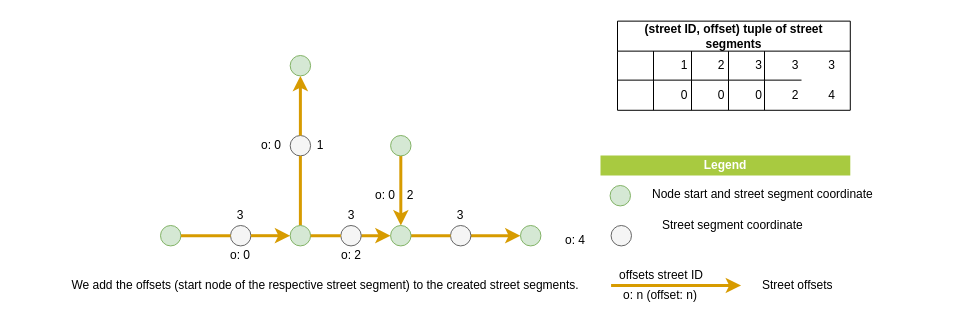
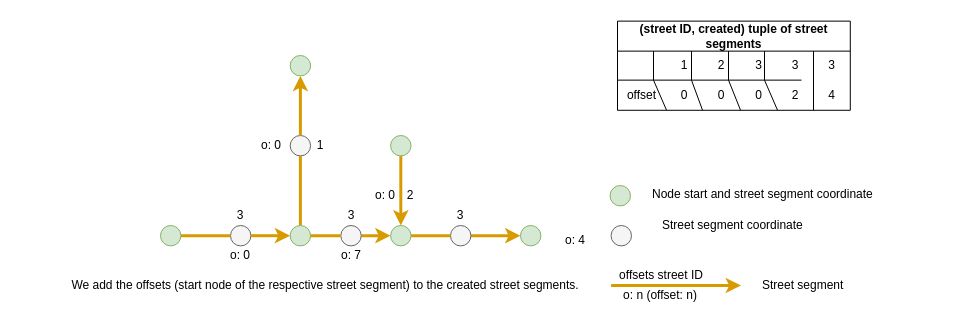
(734, 37) -> (734, 37)
none -> (642, 95)
(725, 166) -> none
(352, 256) -> (352, 256)
(808, 286) -> (808, 286)
